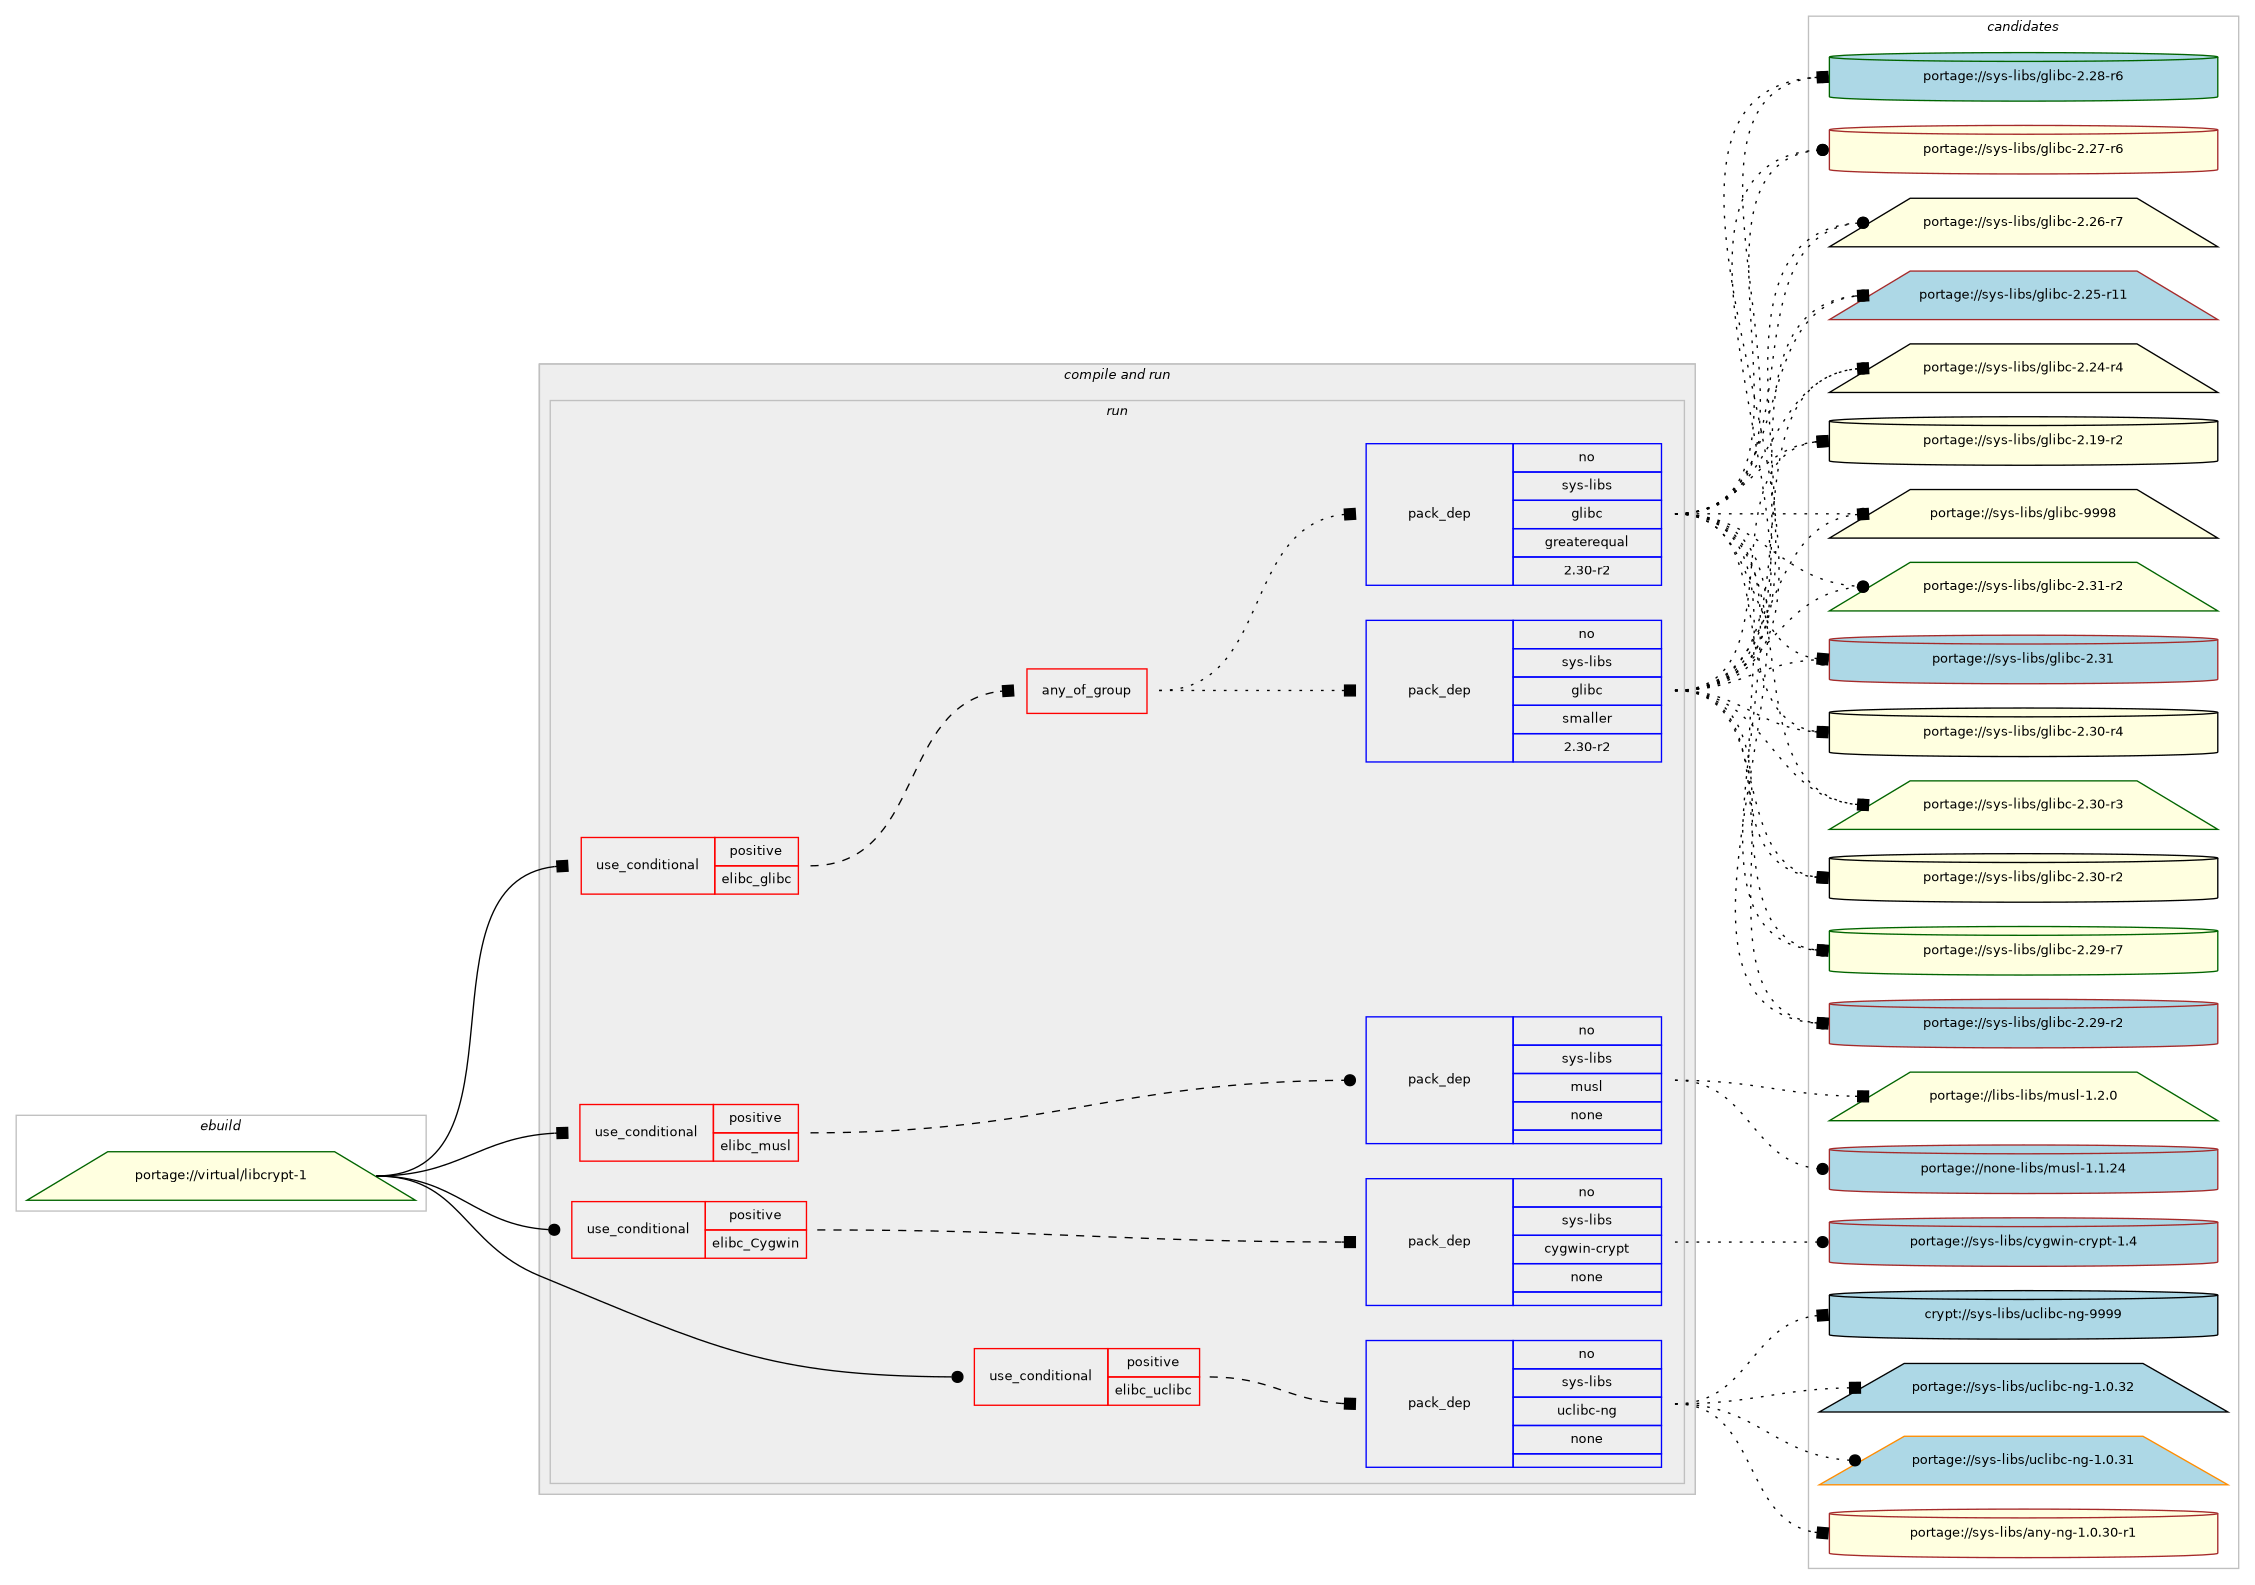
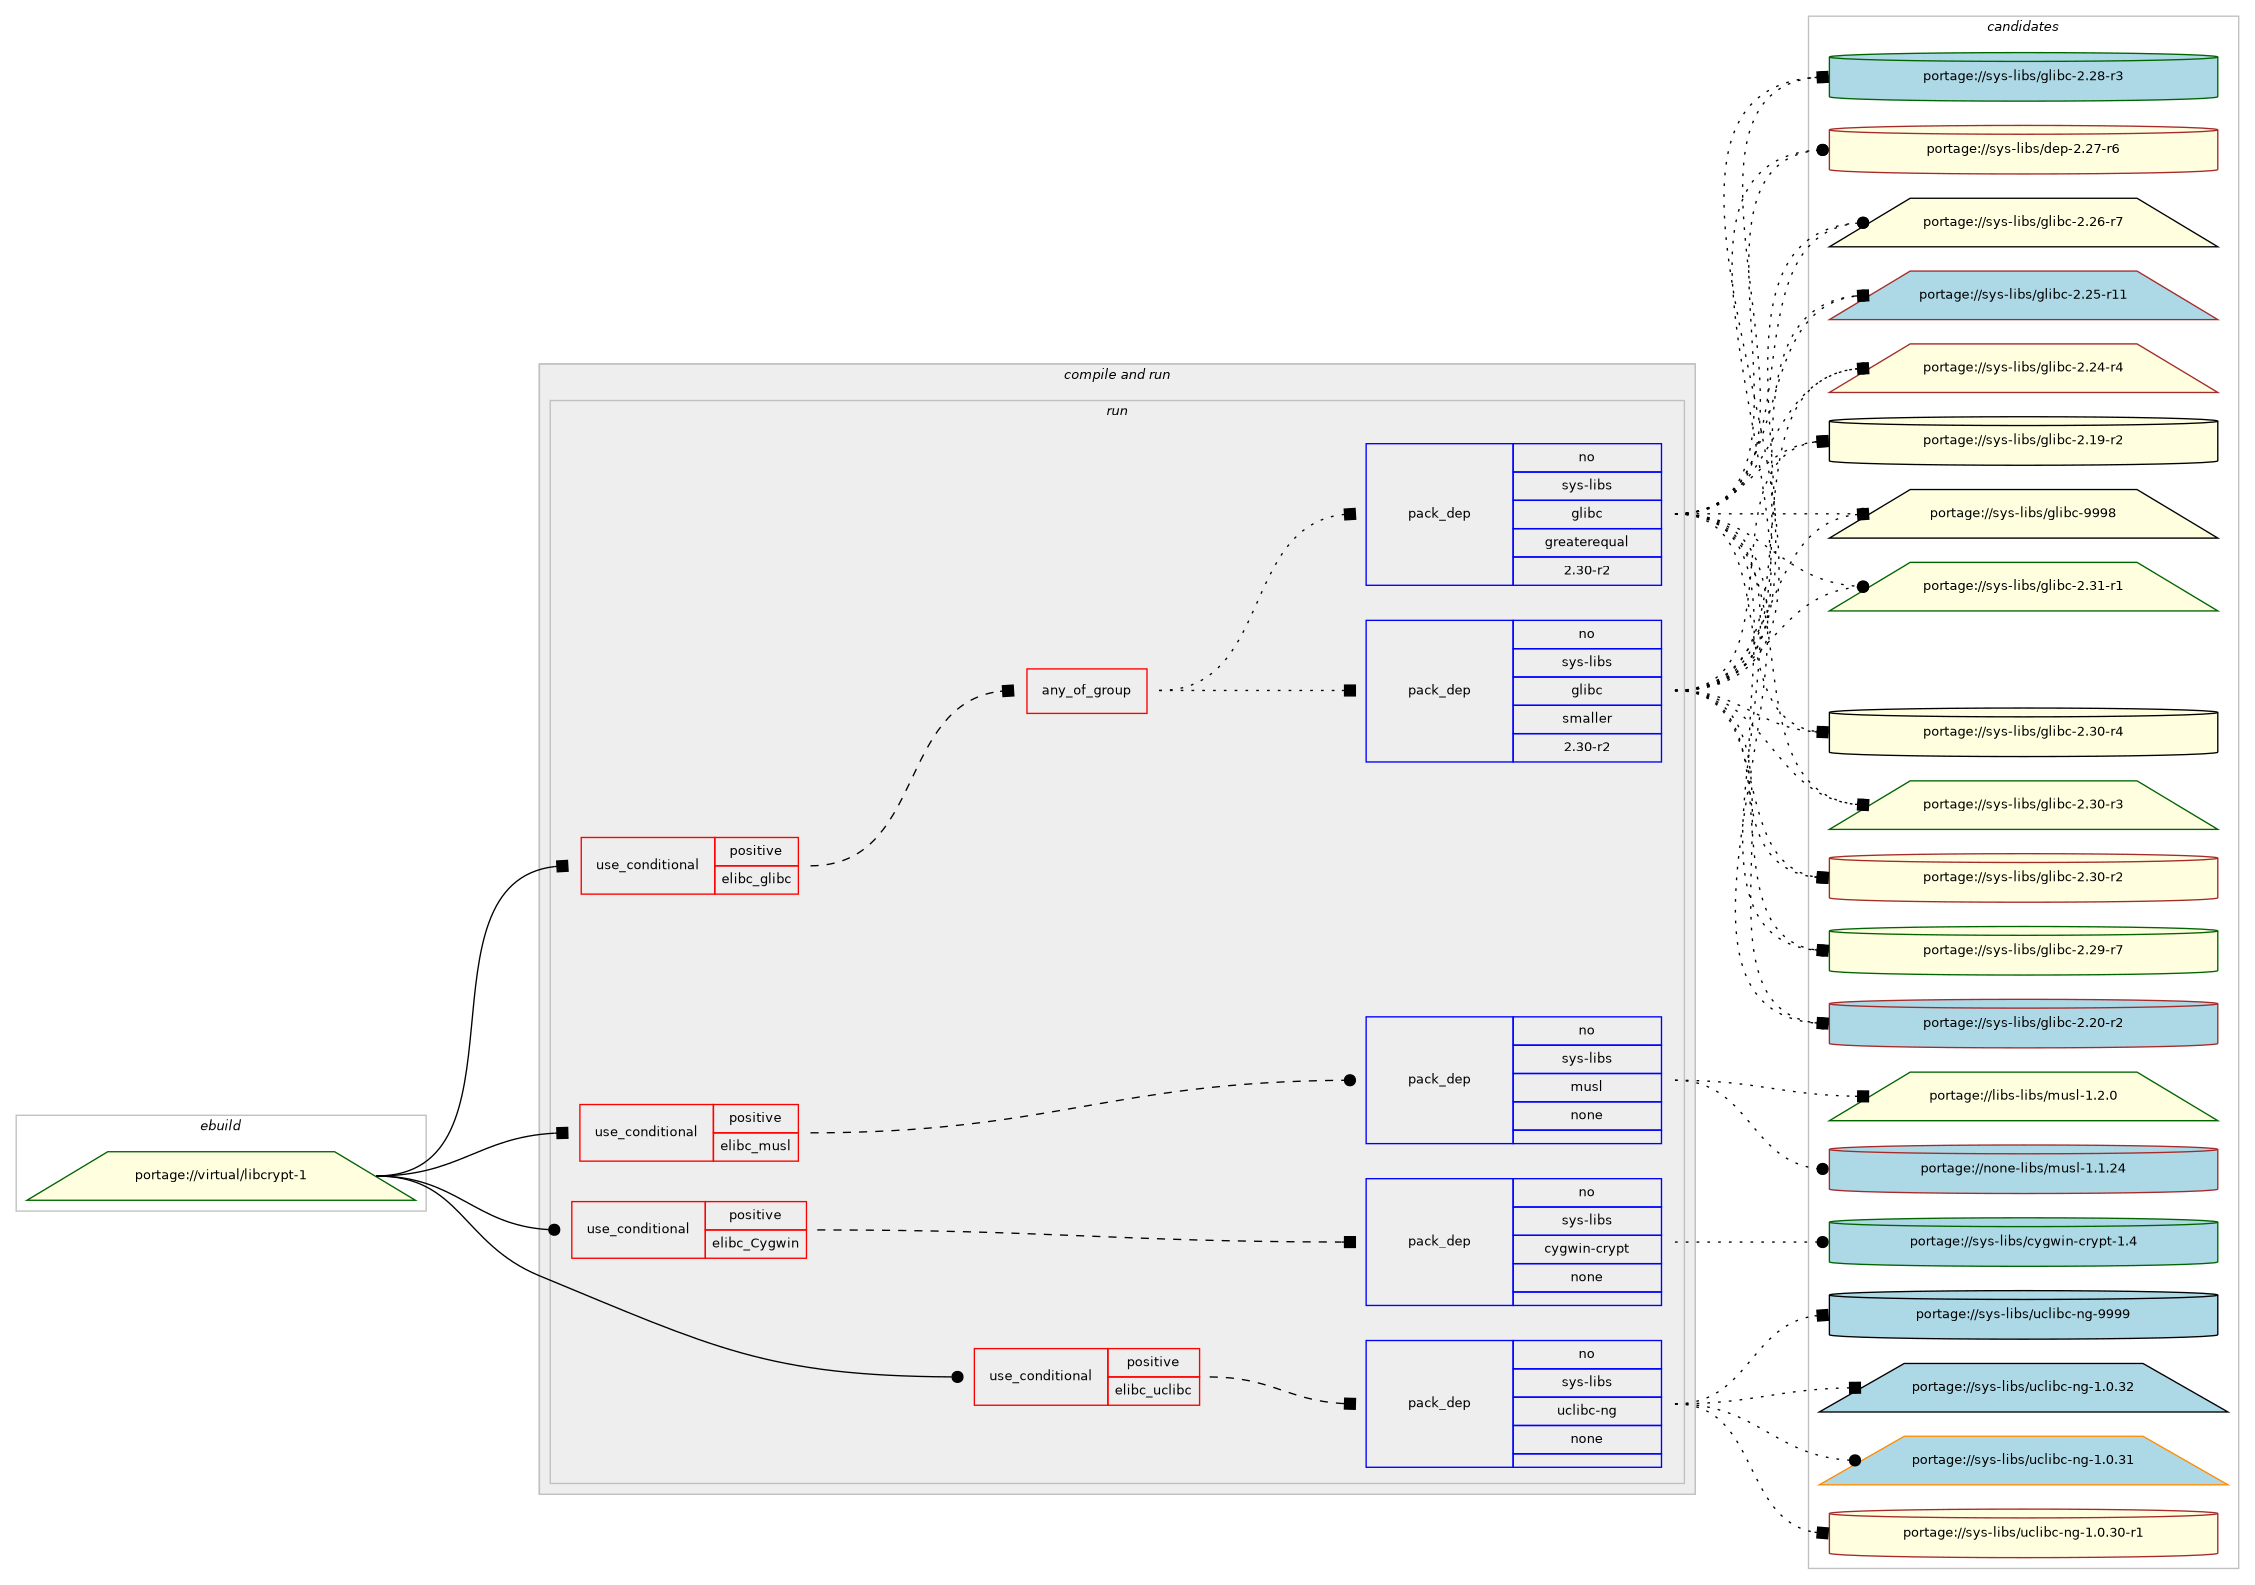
(2024, 77) -> (2024, 77)
(2024, 150) -> (2024, 150)
(2024, 368) -> (2024, 368)
(2024, 587) -> (2024, 587)
(2024, 659) -> none
(2024, 878) -> (2024, 878)
(2024, 1024) -> (2024, 1024)
(2024, 1242) -> (2024, 1242)
(2024, 1315) -> (2024, 1315)
(2024, 1533) -> (2024, 1533)
